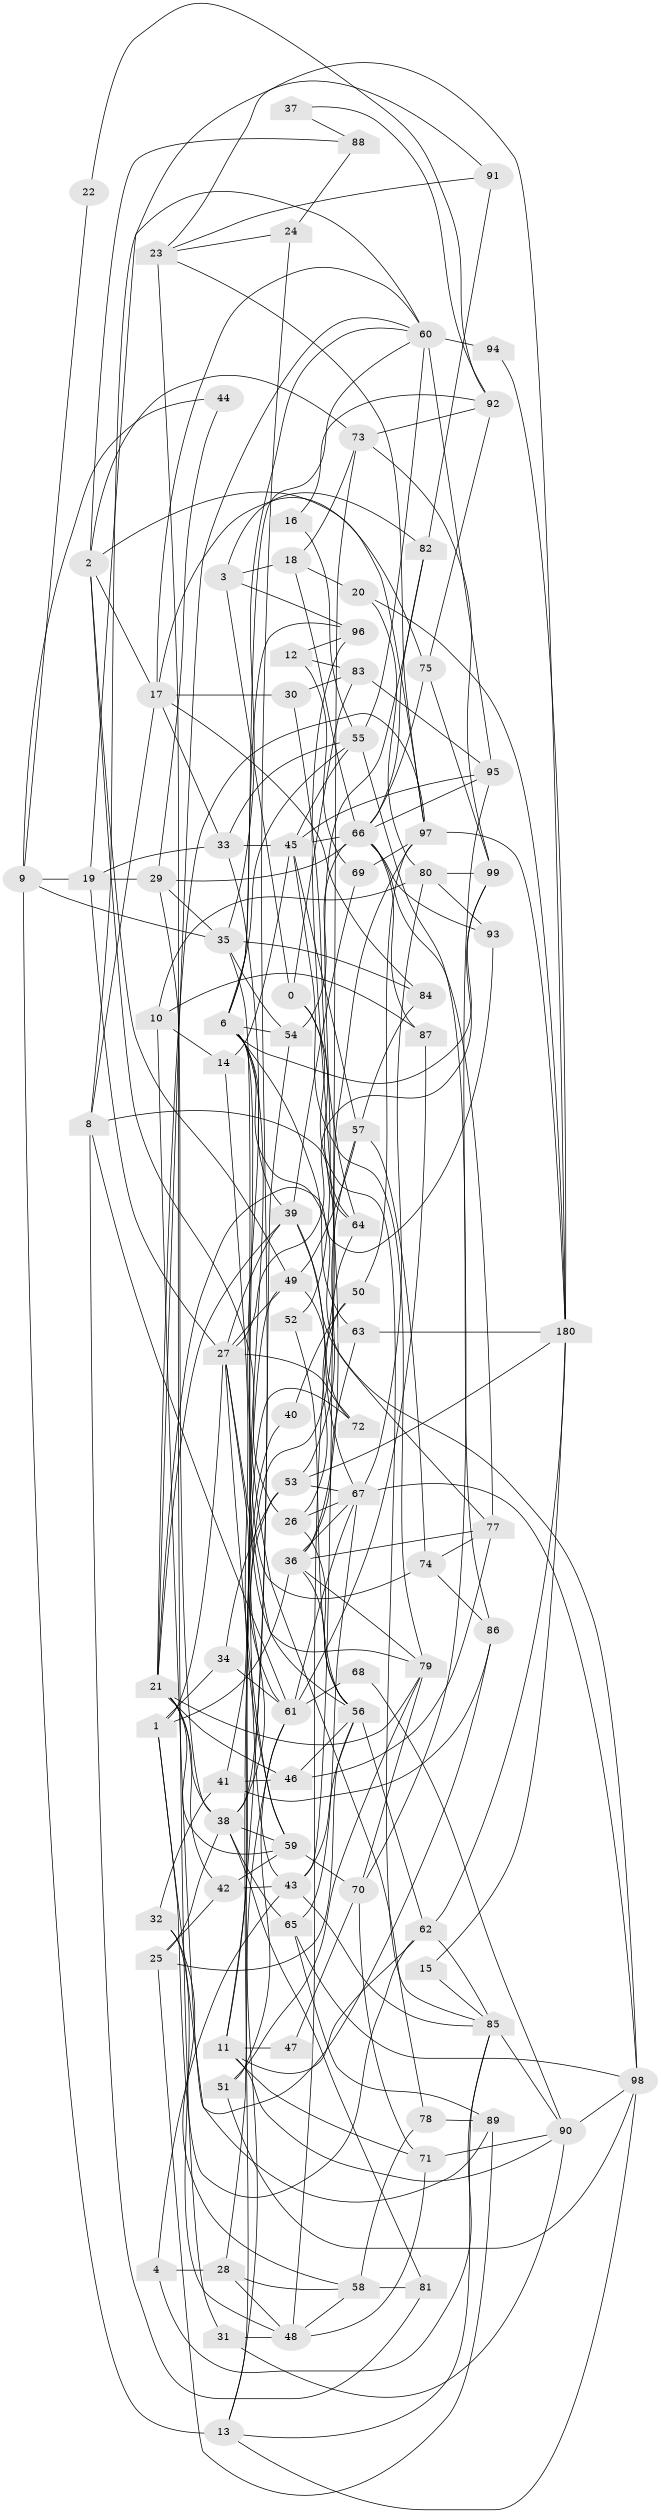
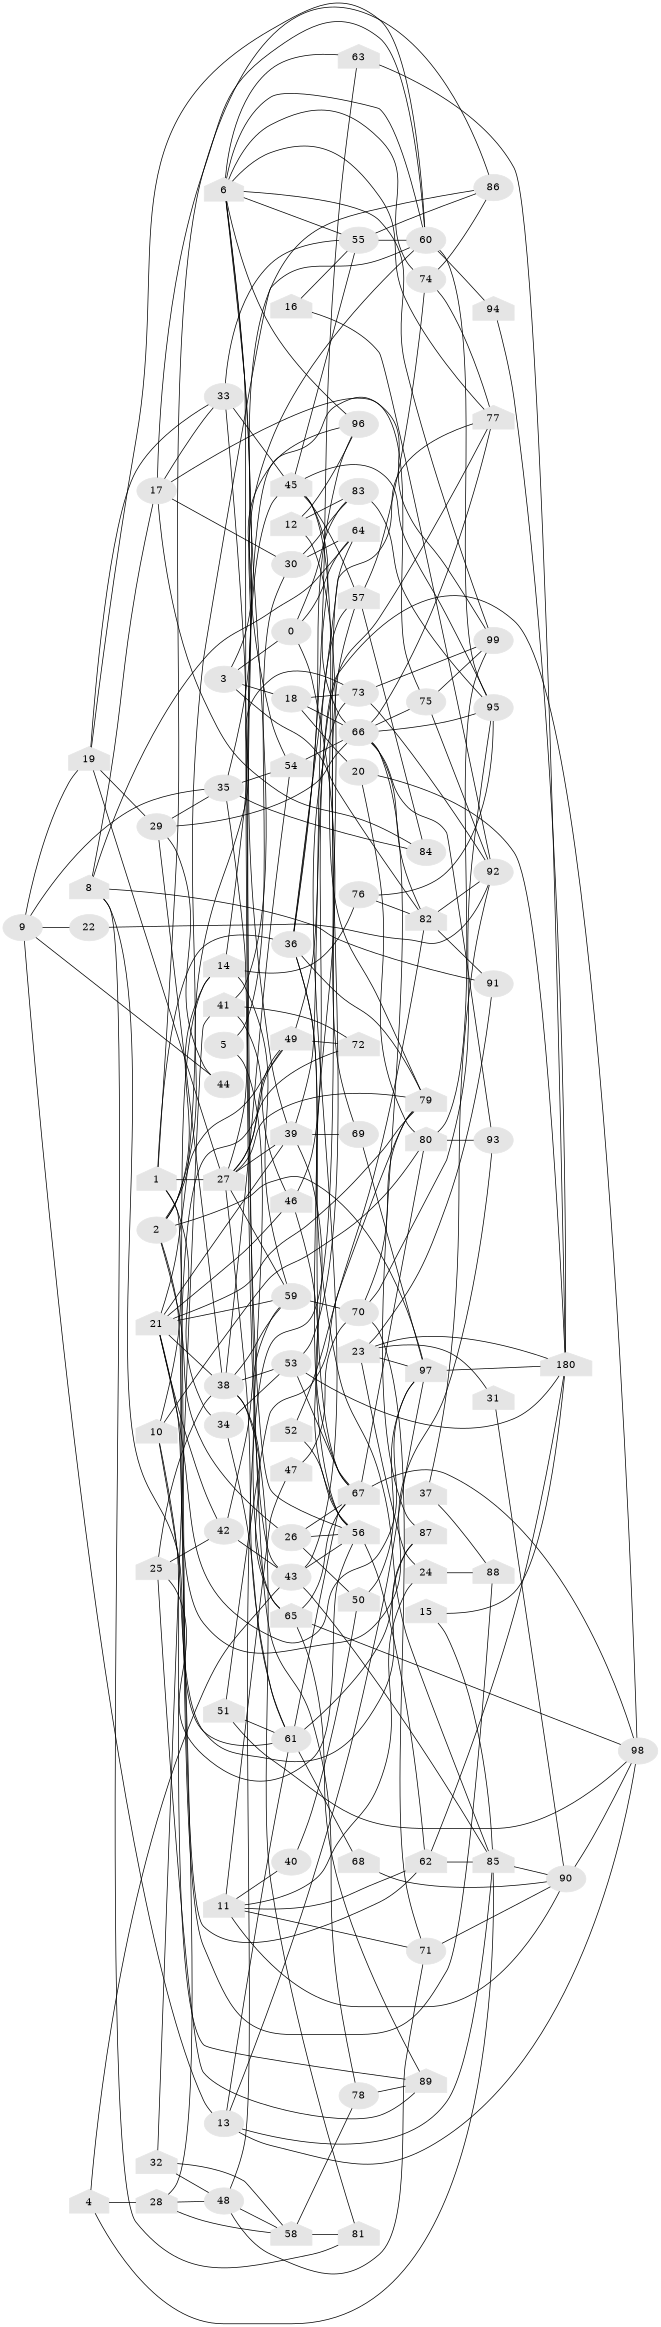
(123, 629) -> (187, 1098)
none -> (462, 894)
none -> (359, 895)
none -> (224, 1045)
(258, 2337) -> none
